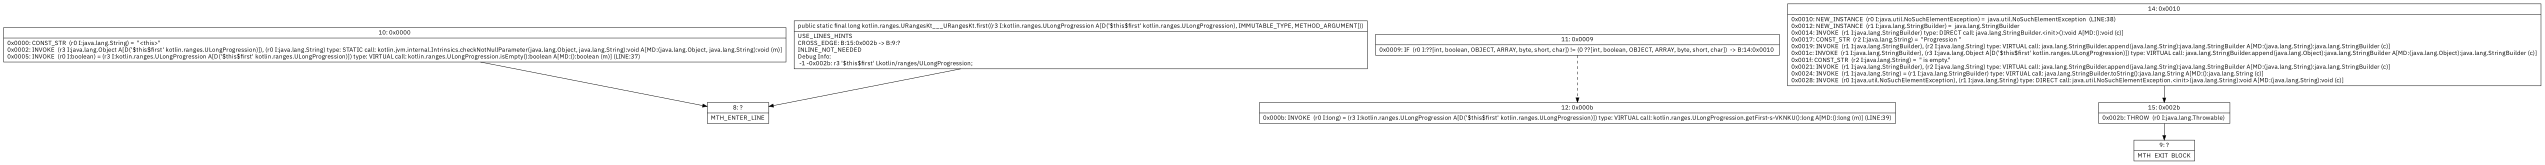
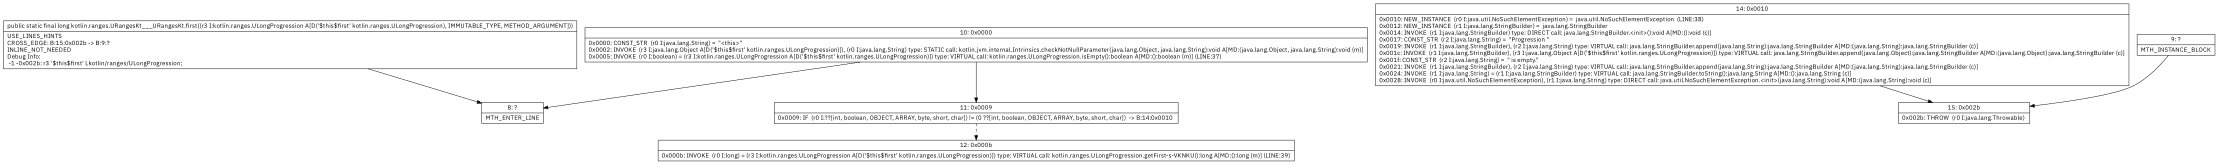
none -> (976, 80)
(2164, 129) -> (2108, 94)
(2164, 156) -> (2176, 50)
